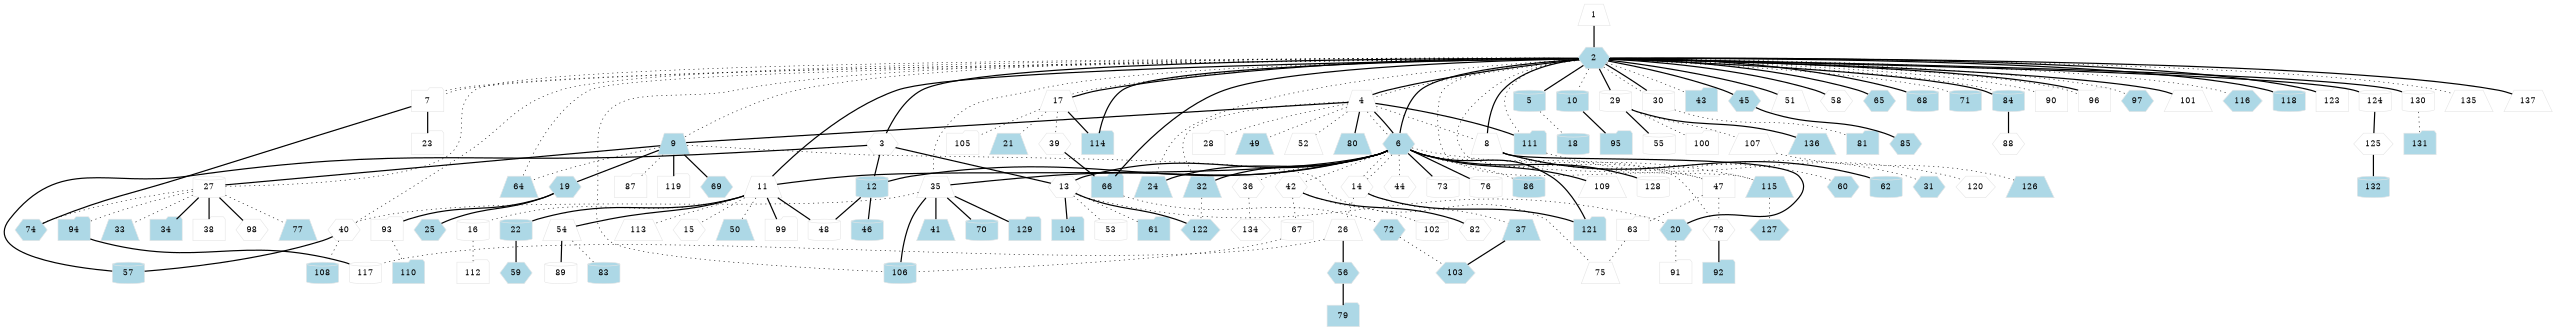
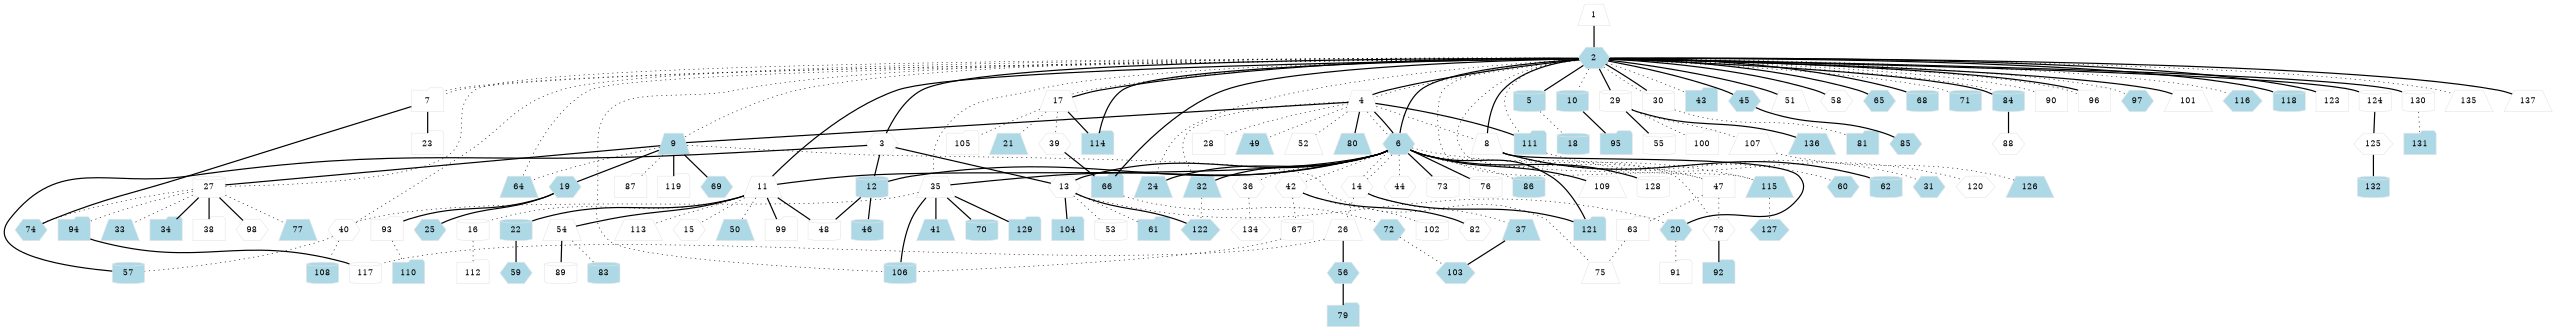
(240, 260) -> (240, 260)
